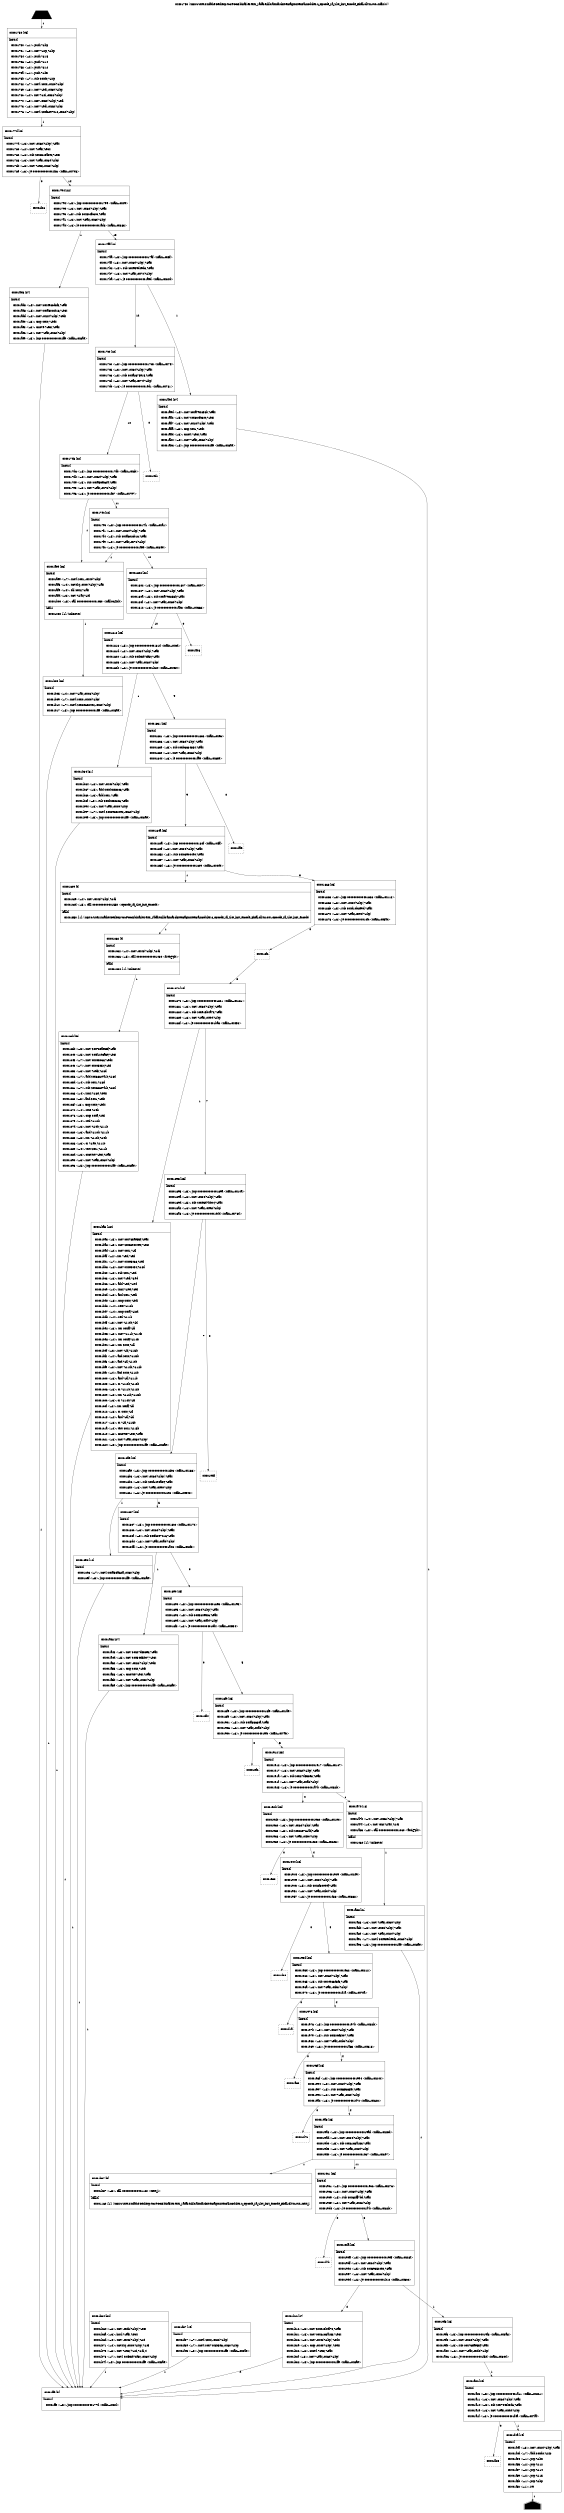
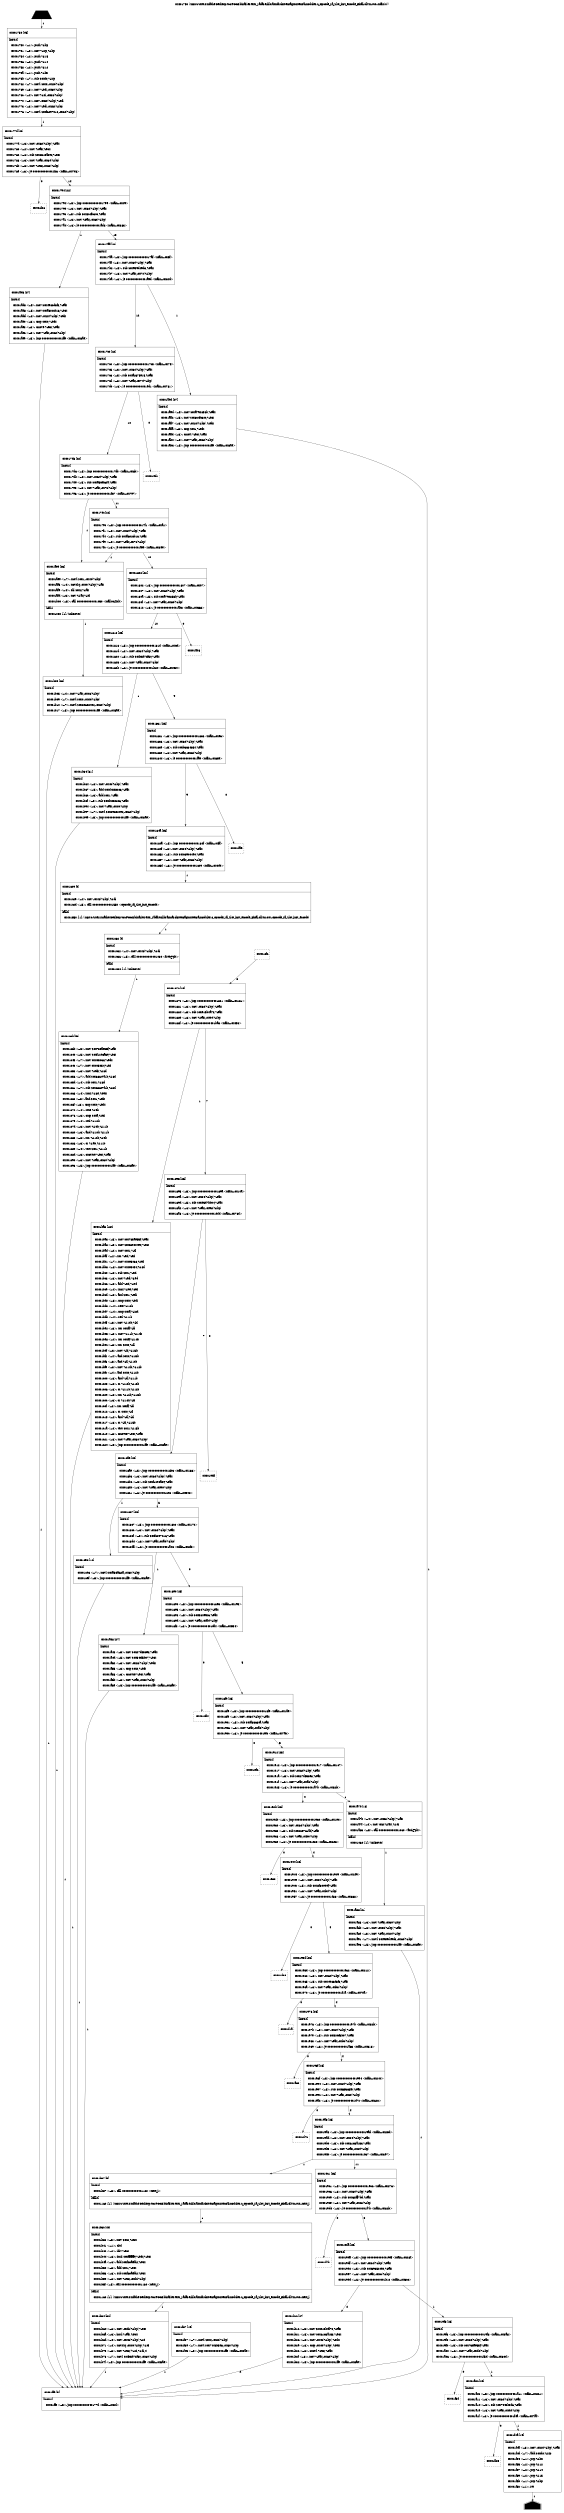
(355, 902) -> none
none -> (201, 2263)
none -> (452, 2399)
